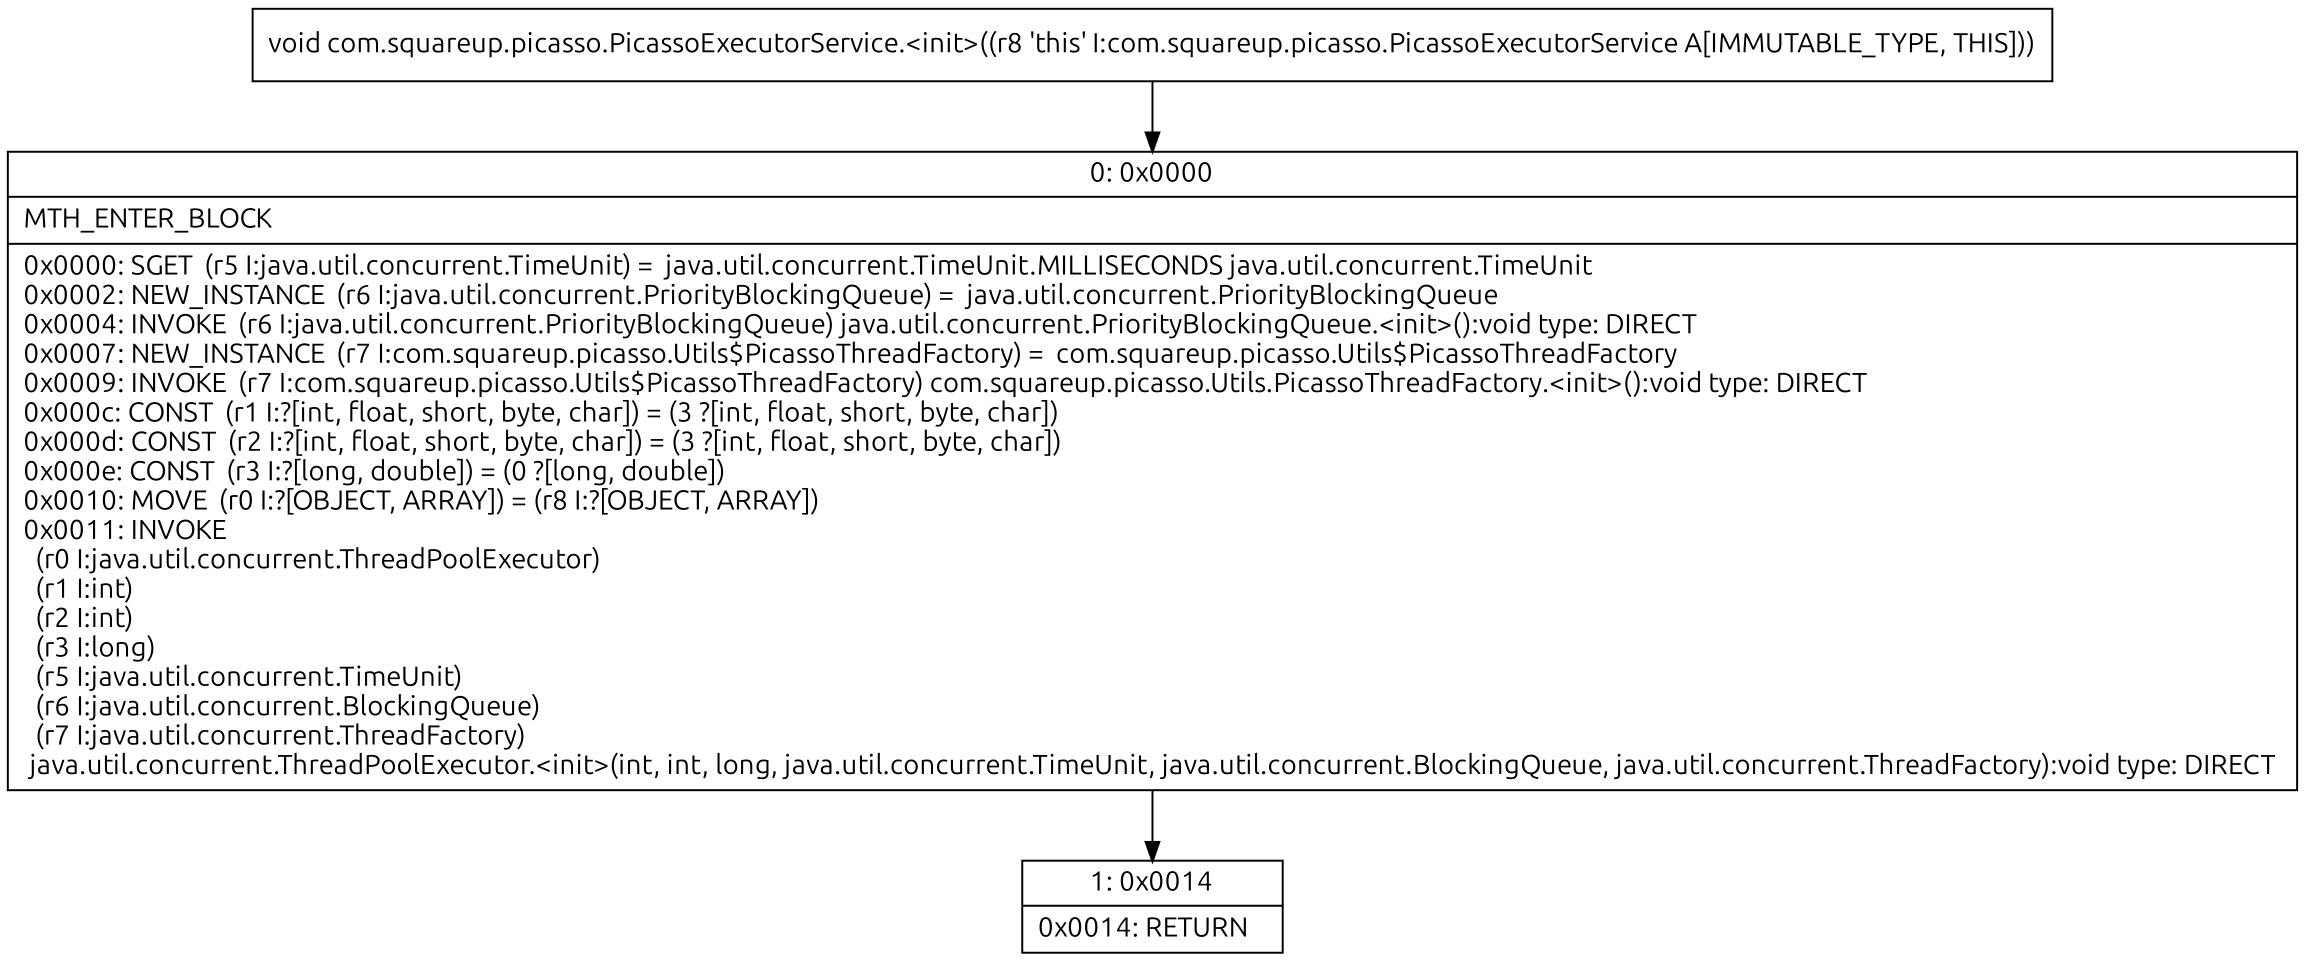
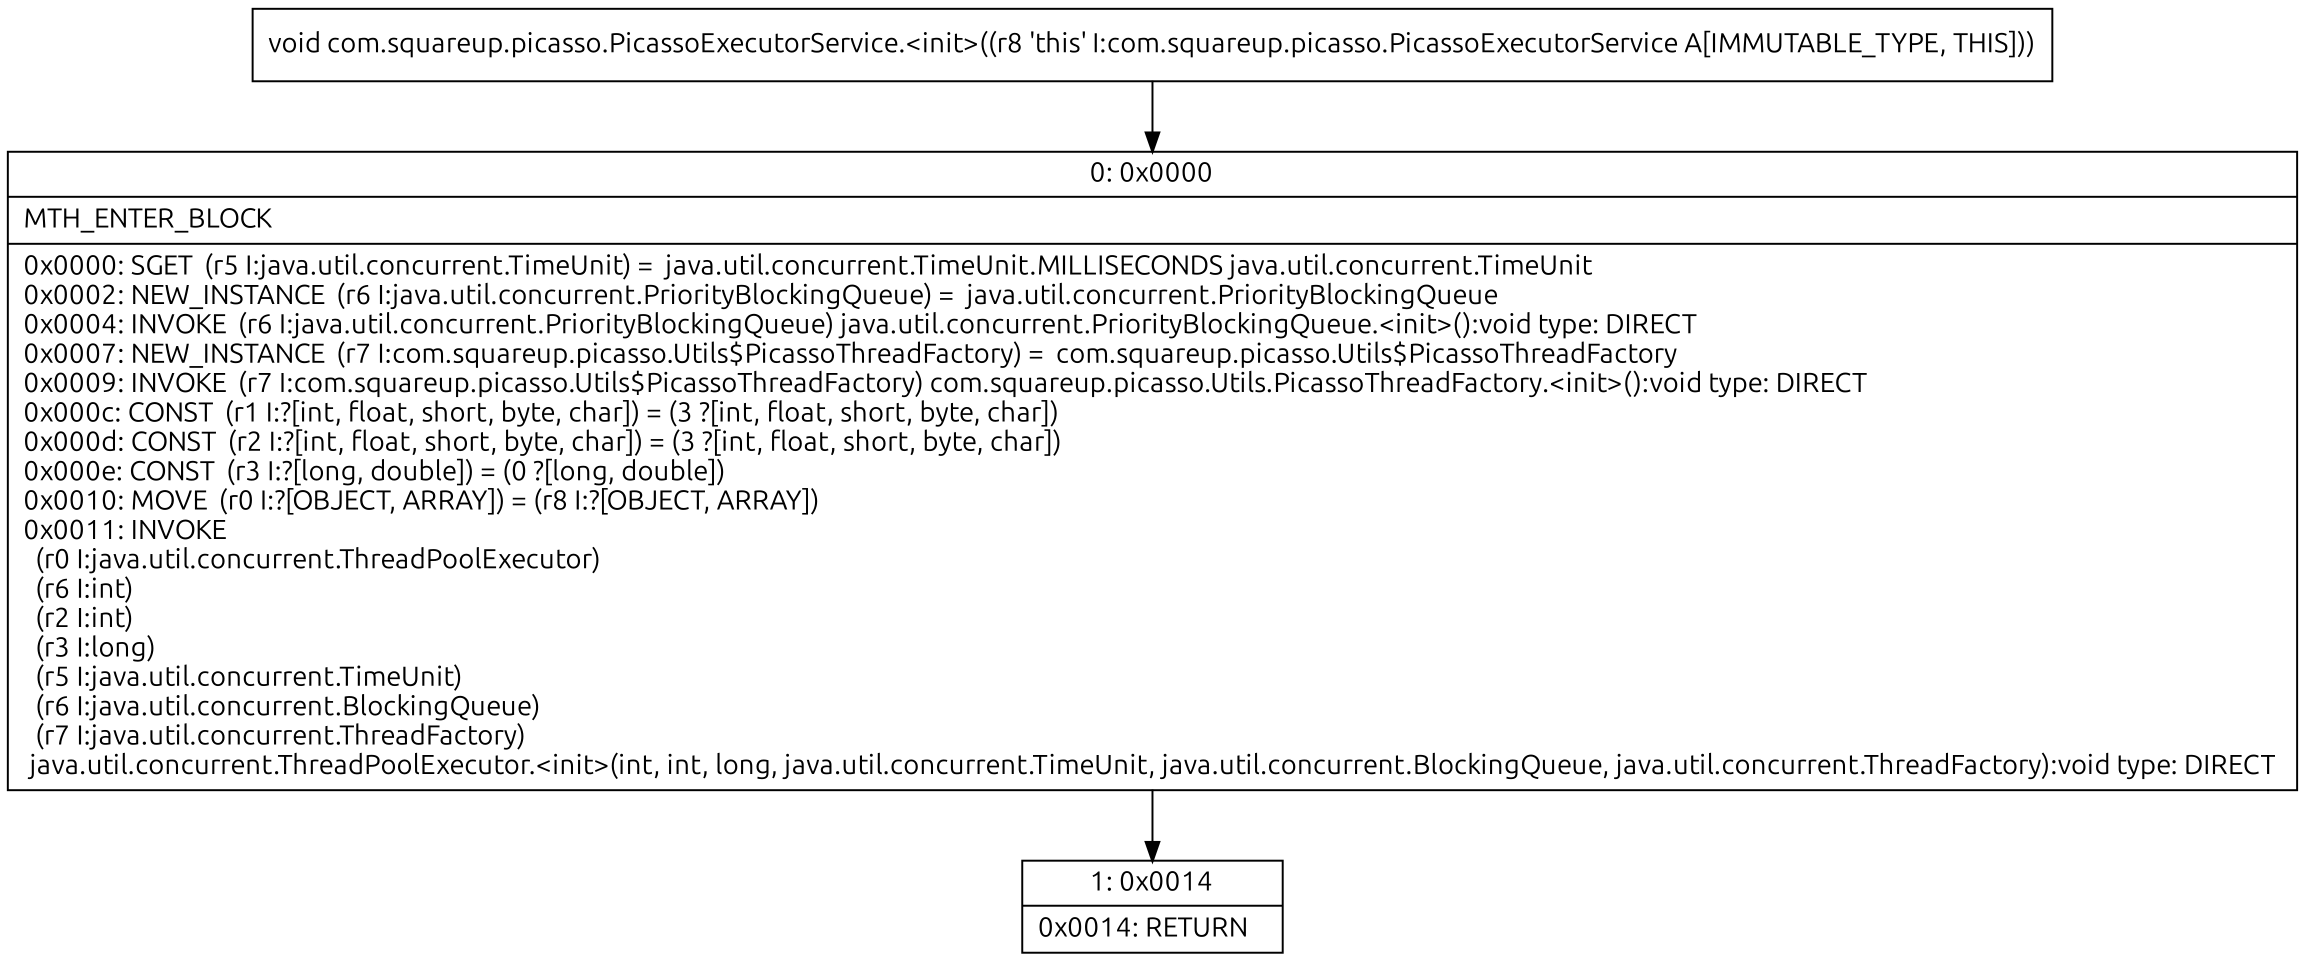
(79, 589) -> (79, 589)
